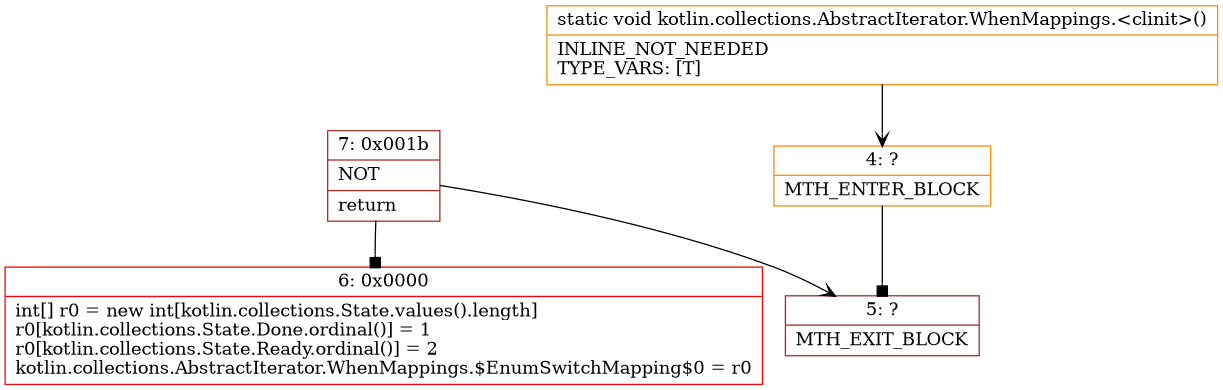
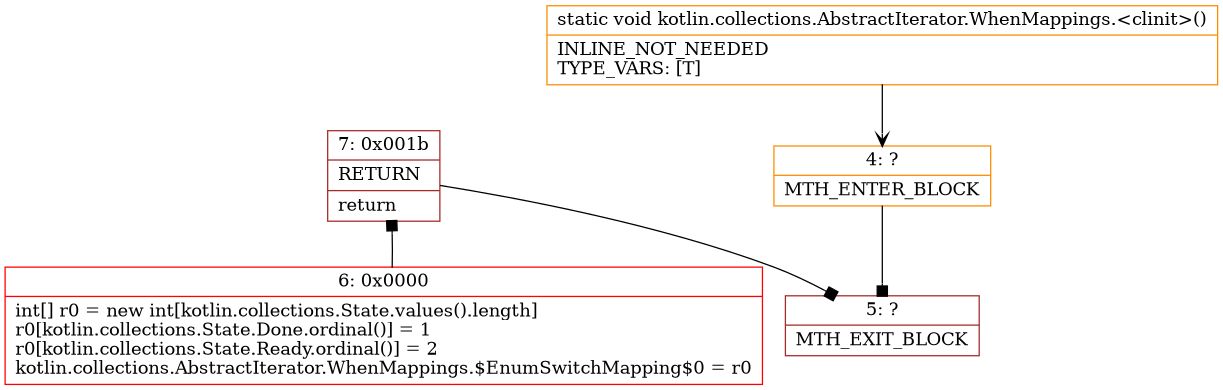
(359, 175) -> (379, 175)
(636, 225) -> (636, 225)
(375, 238) -> (392, 251)
